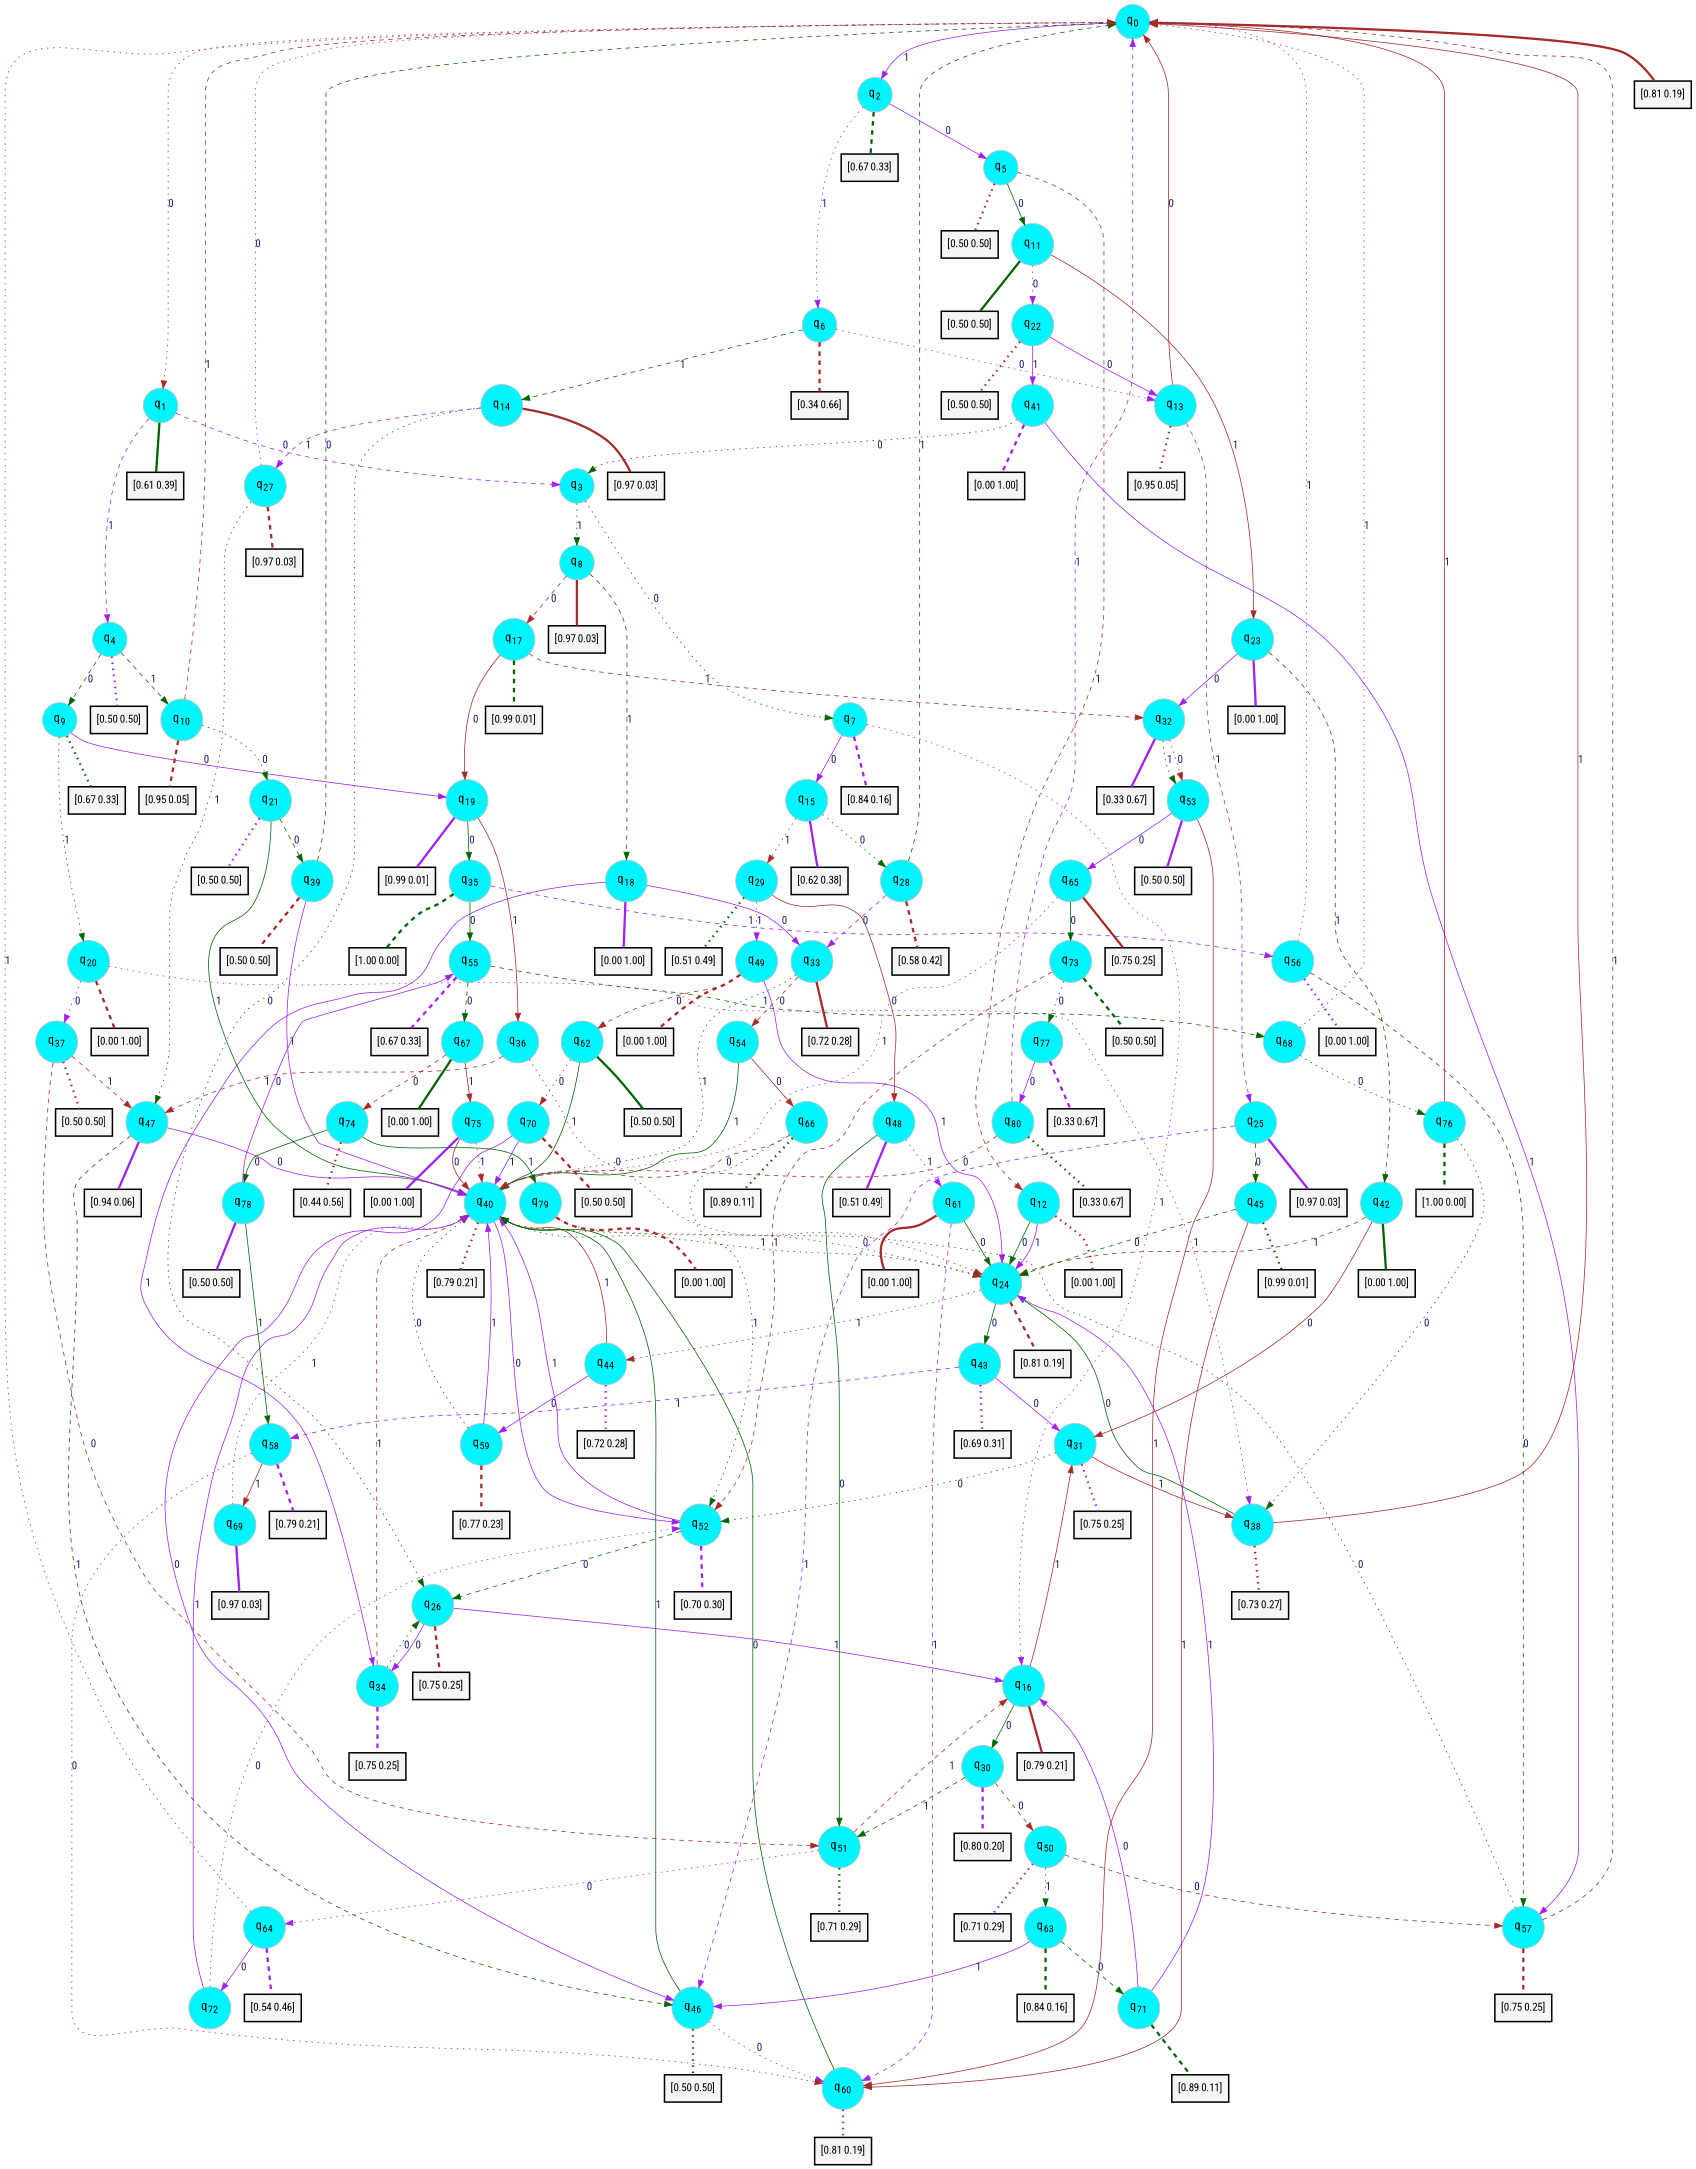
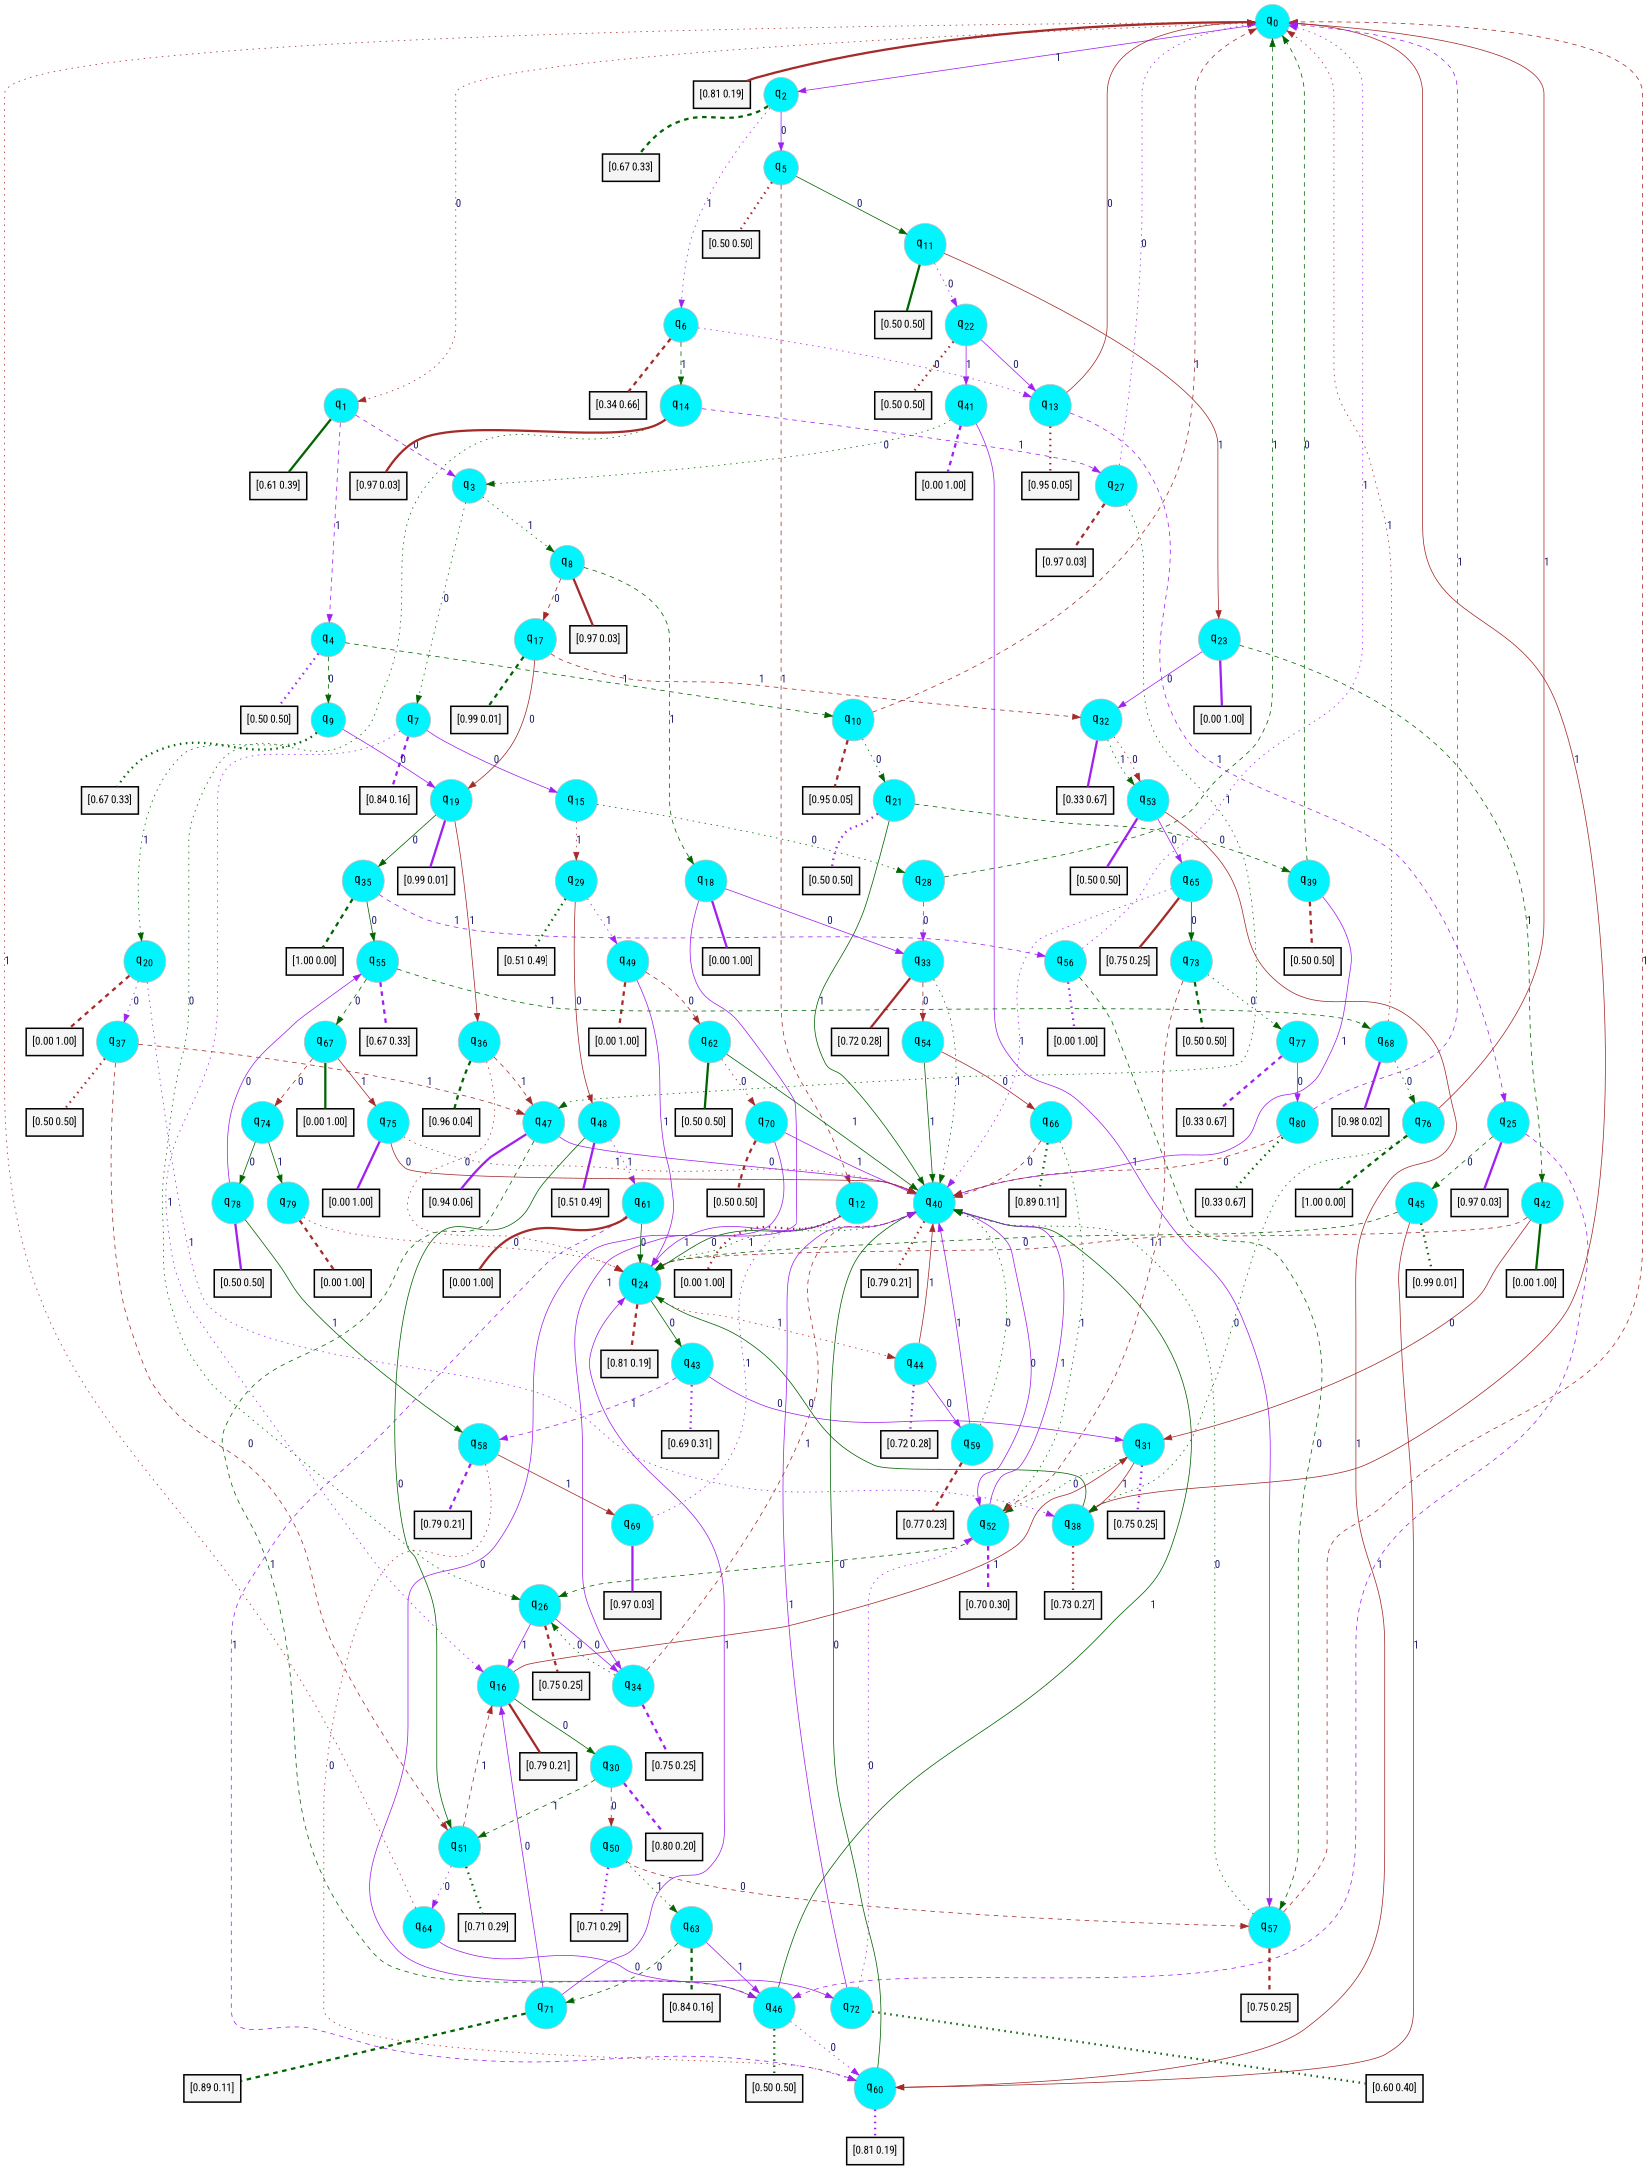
(820, 881) -> none
(920, 961) -> none
none -> (451, 1122)
none -> (1360, 1122)
(322, 1203) -> none
(273, 2008) -> none
none -> (1395, 2088)
